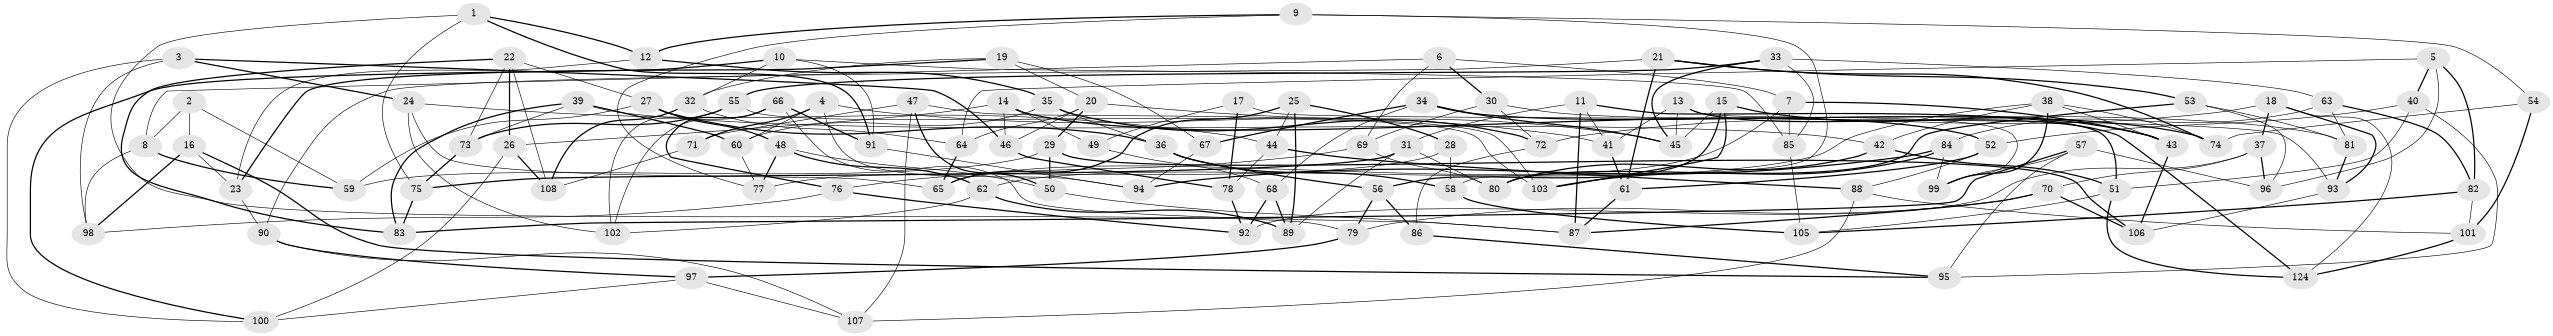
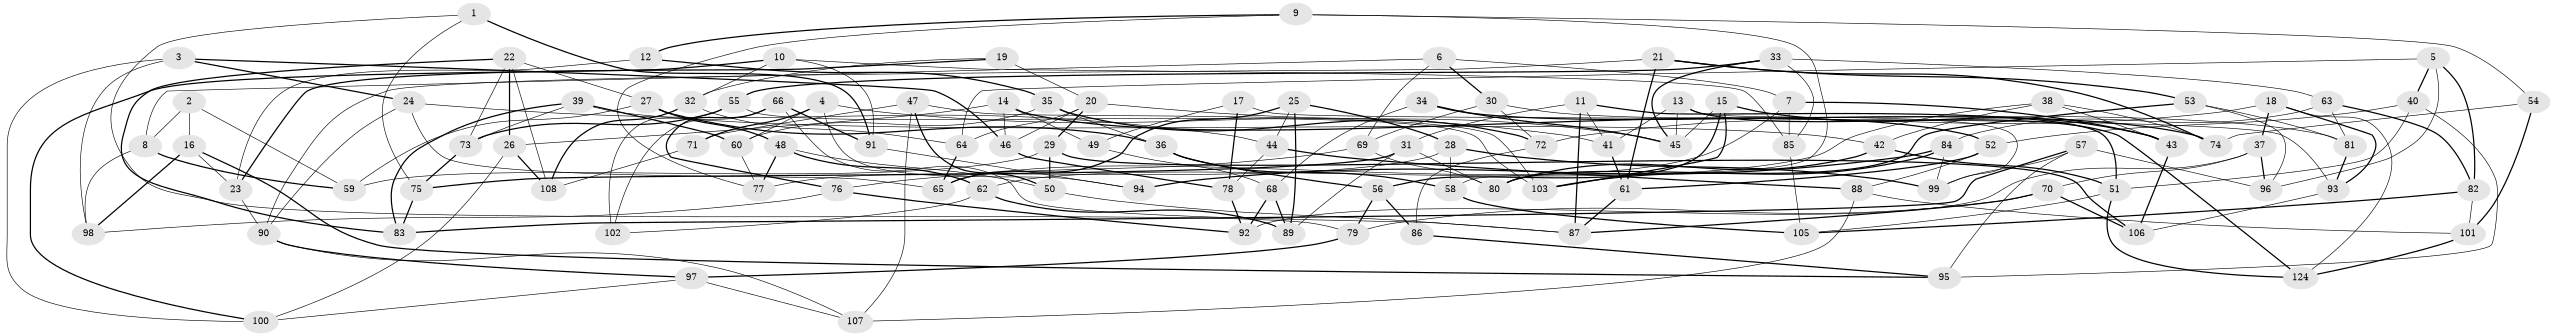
(562, 31) -> none
(1205, 146) -> none
(2034, 155) -> (1692, 167)
(480, 201) -> (327, 159)
